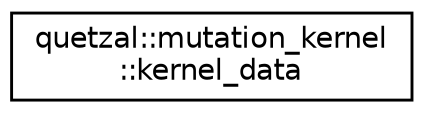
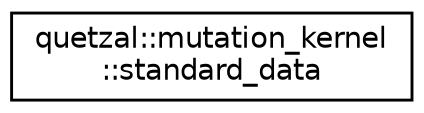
(212, 57) -> (212, 57)
